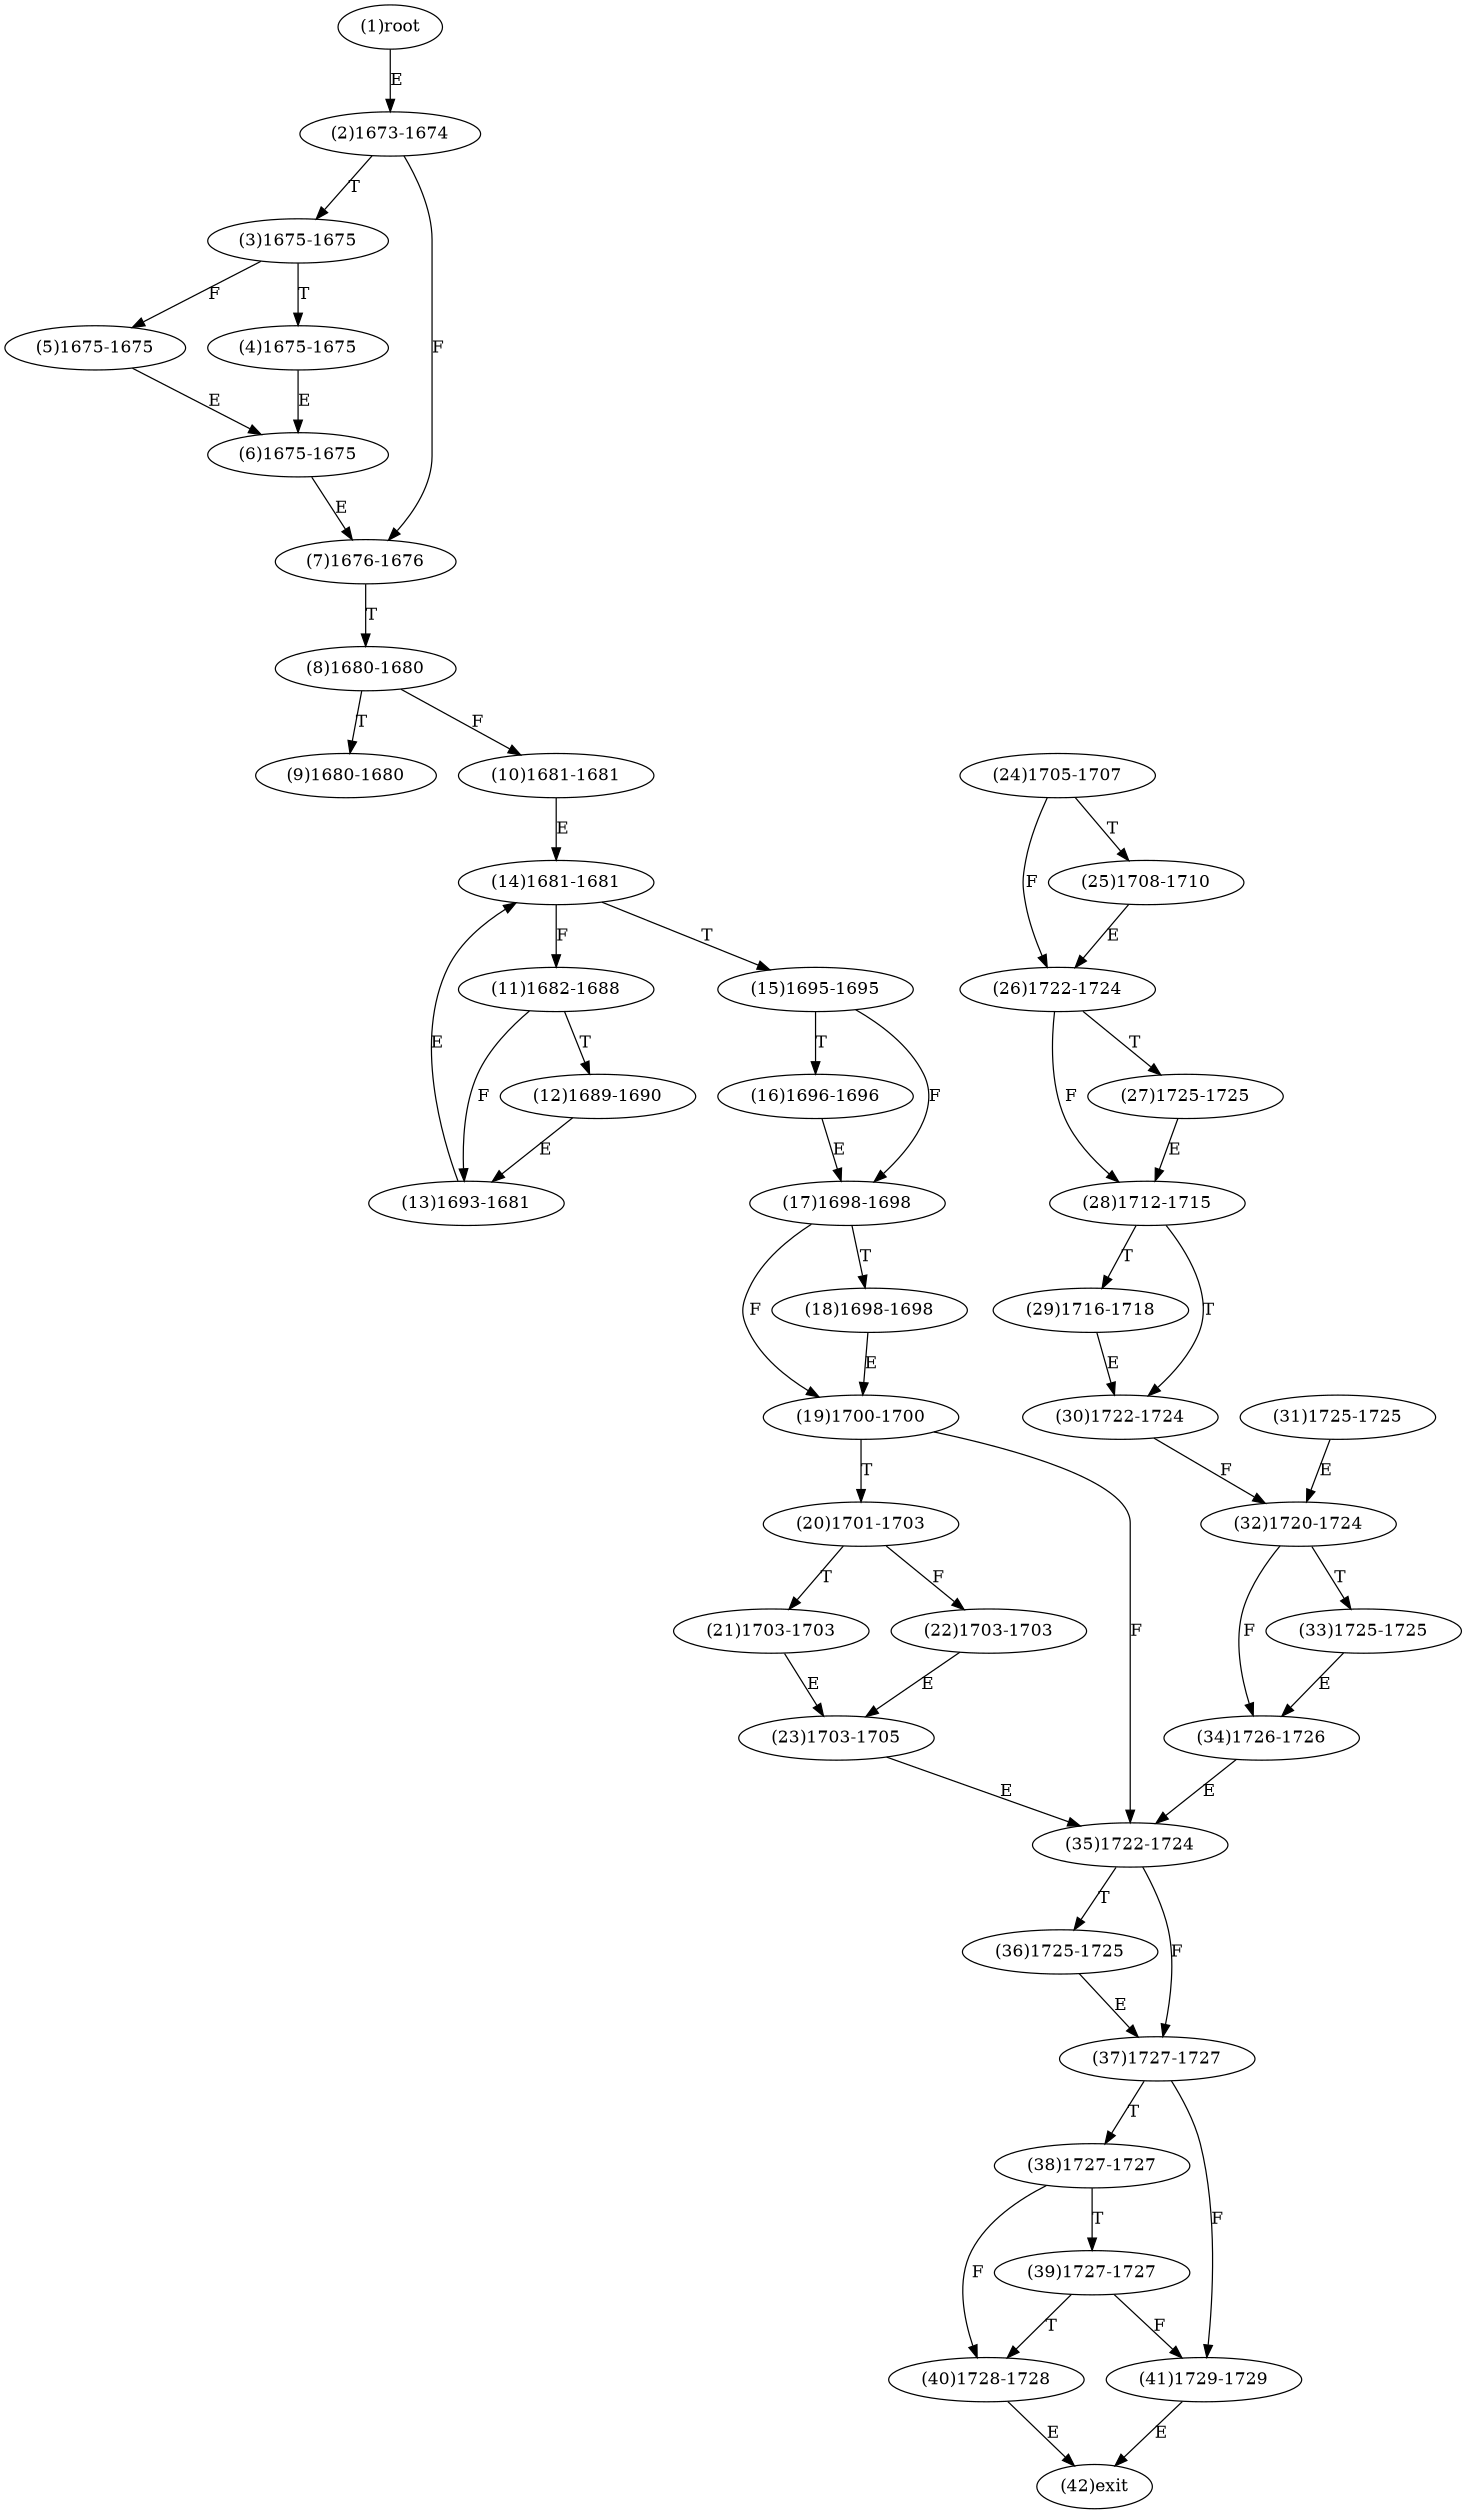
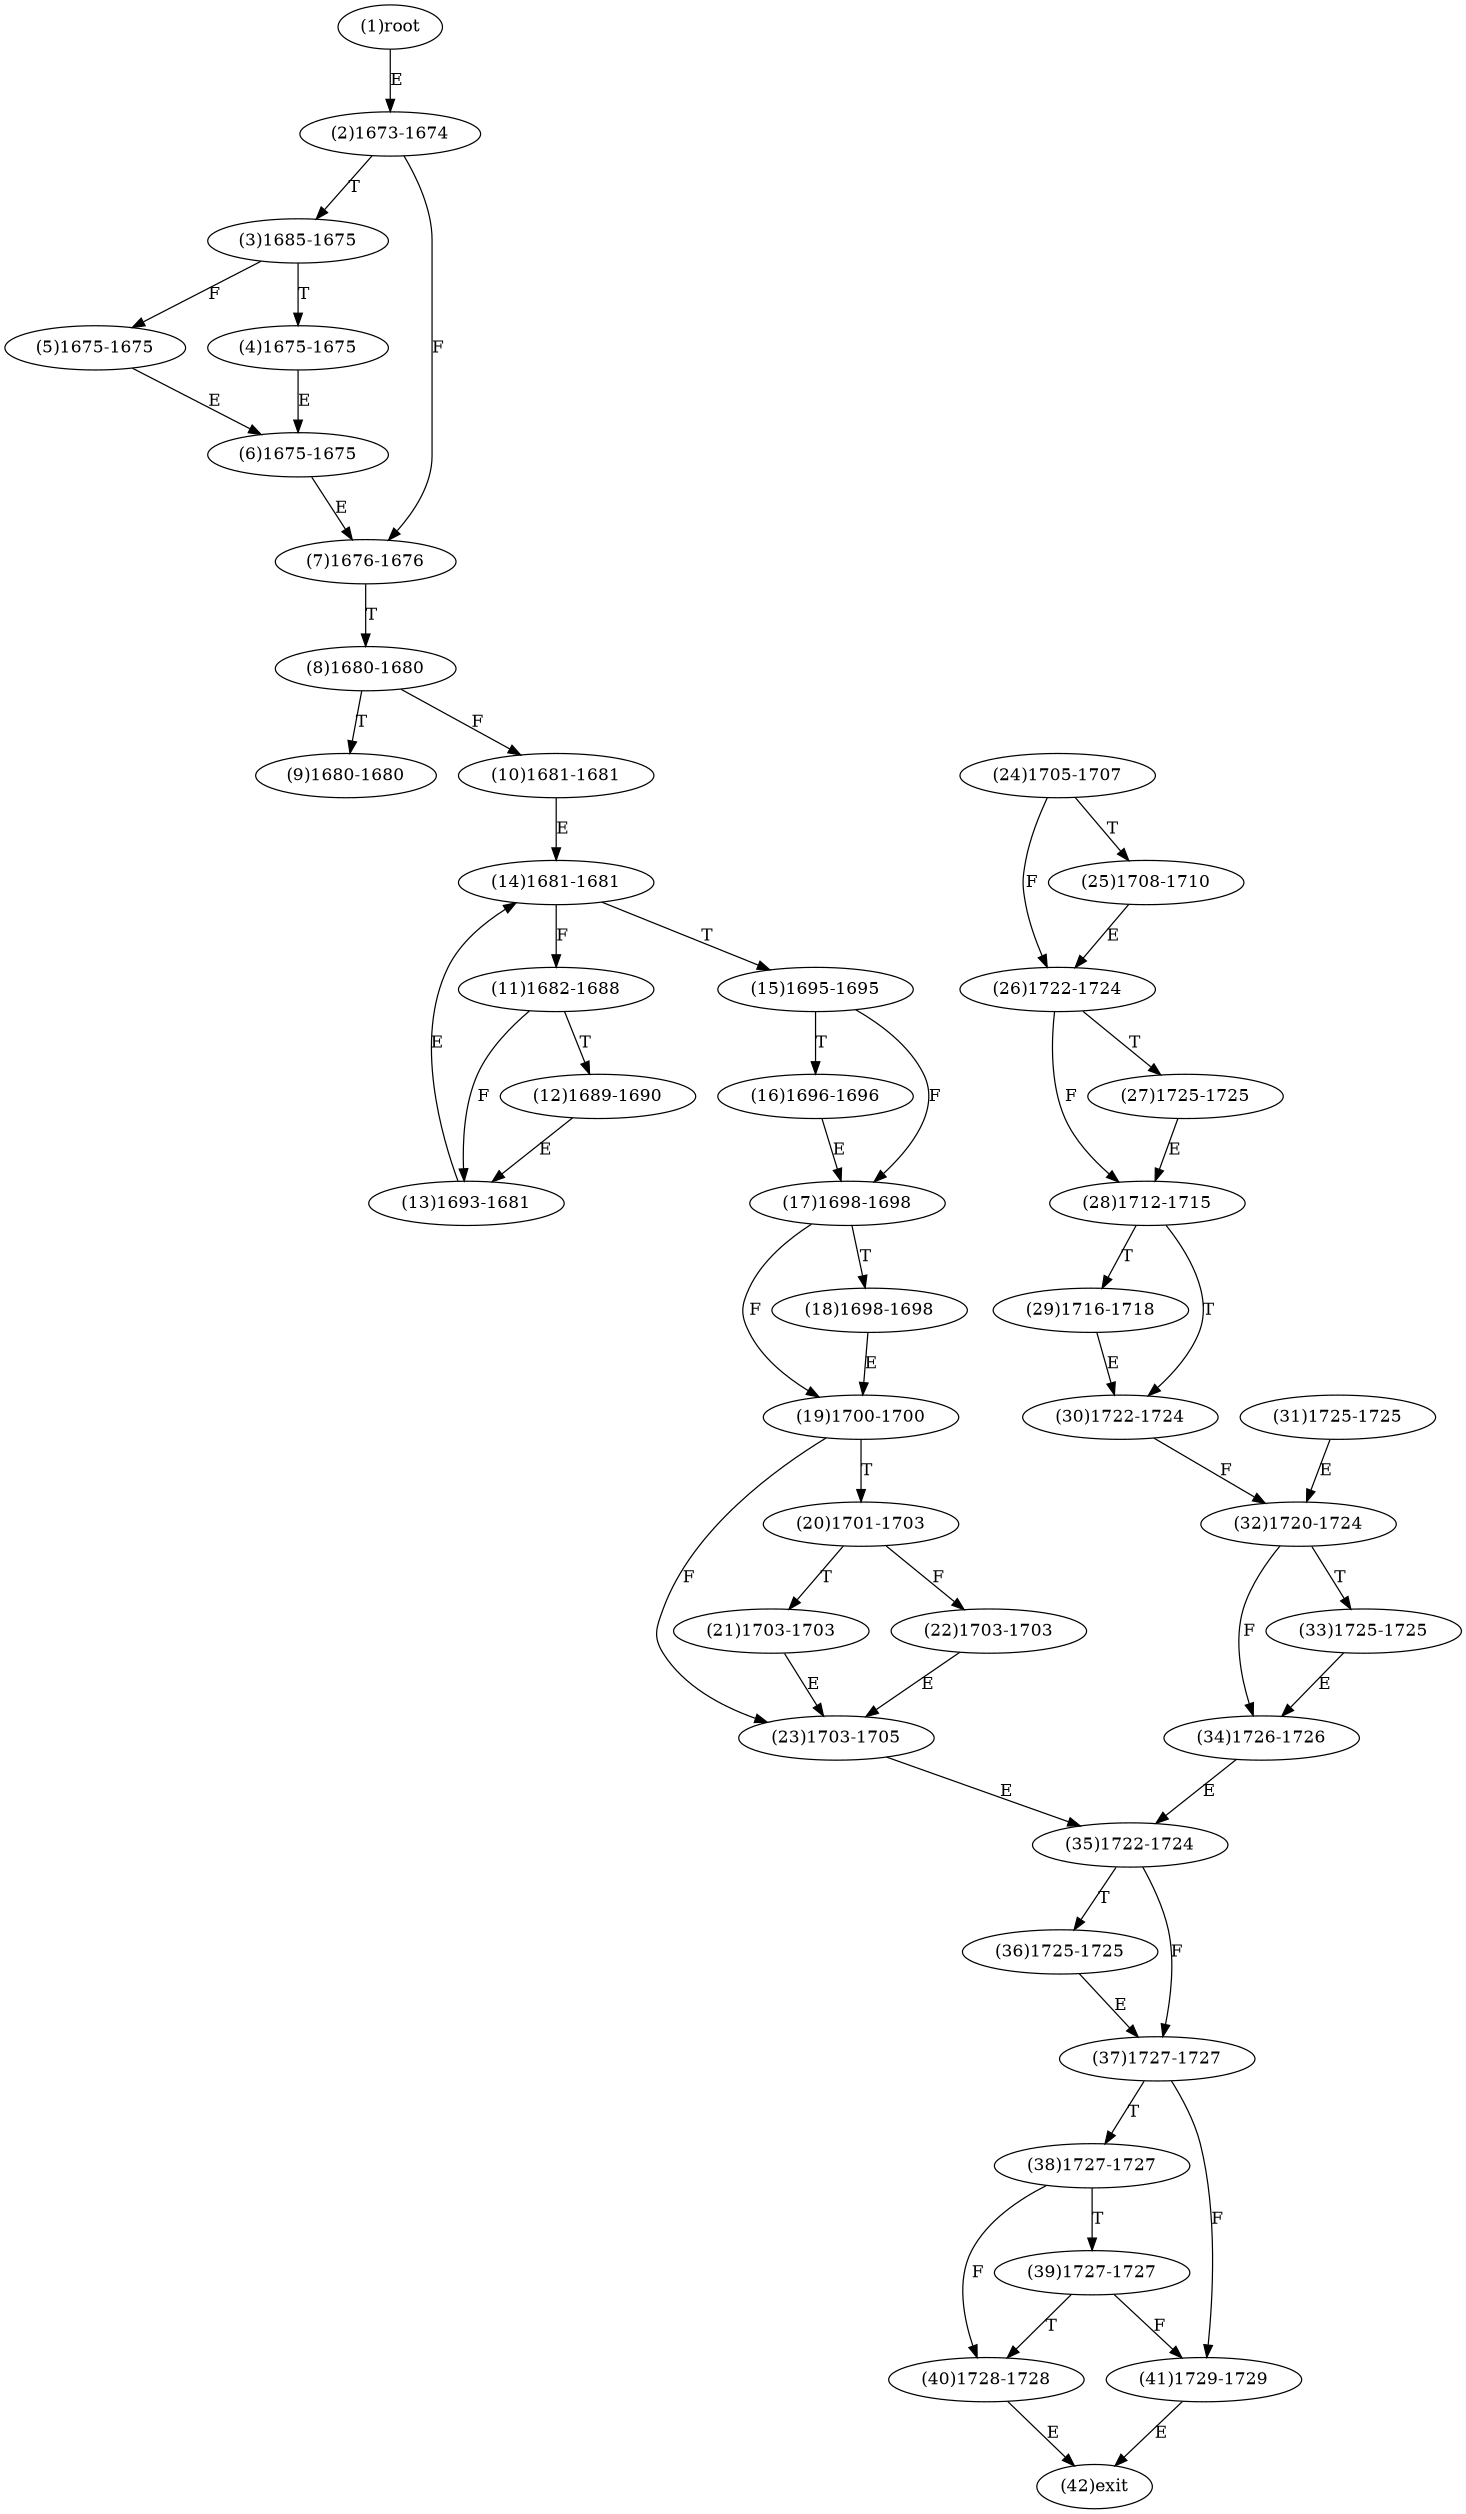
(298, 241) -> (298, 241)
(1130, 1554) -> (681, 1574)
